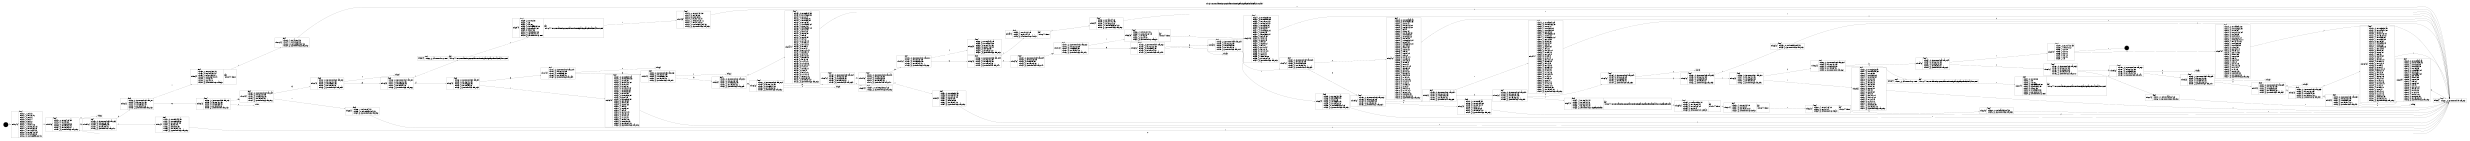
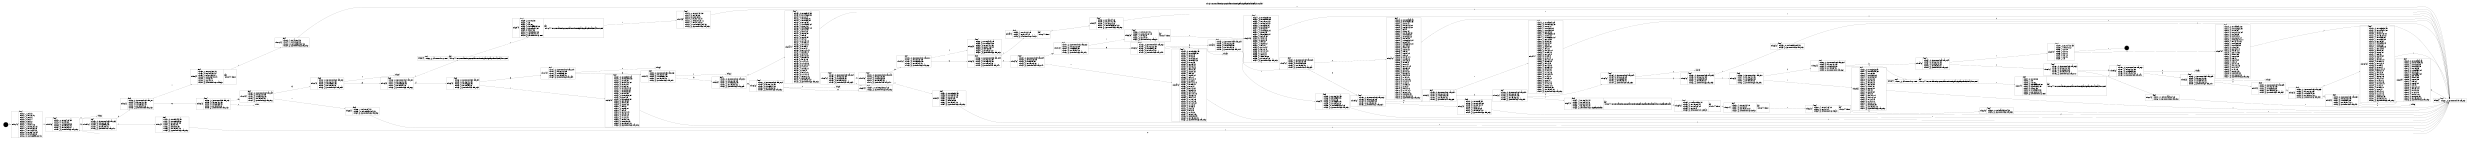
none -> (1189, 85)
(2305, 85) -> none
(803, 86) -> (821, 90)
